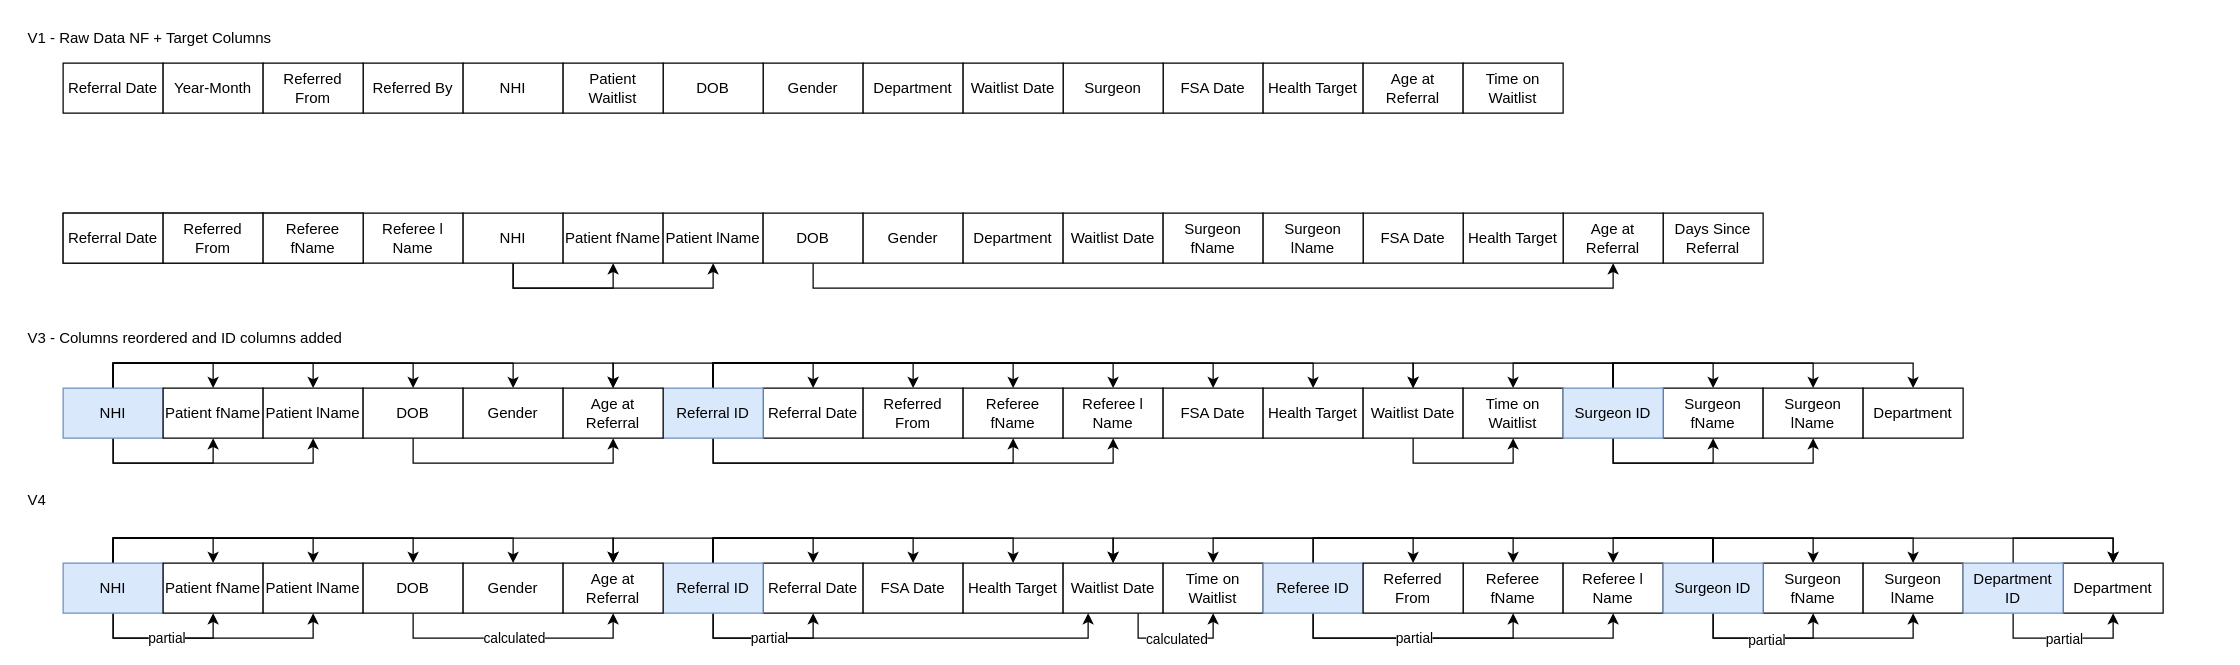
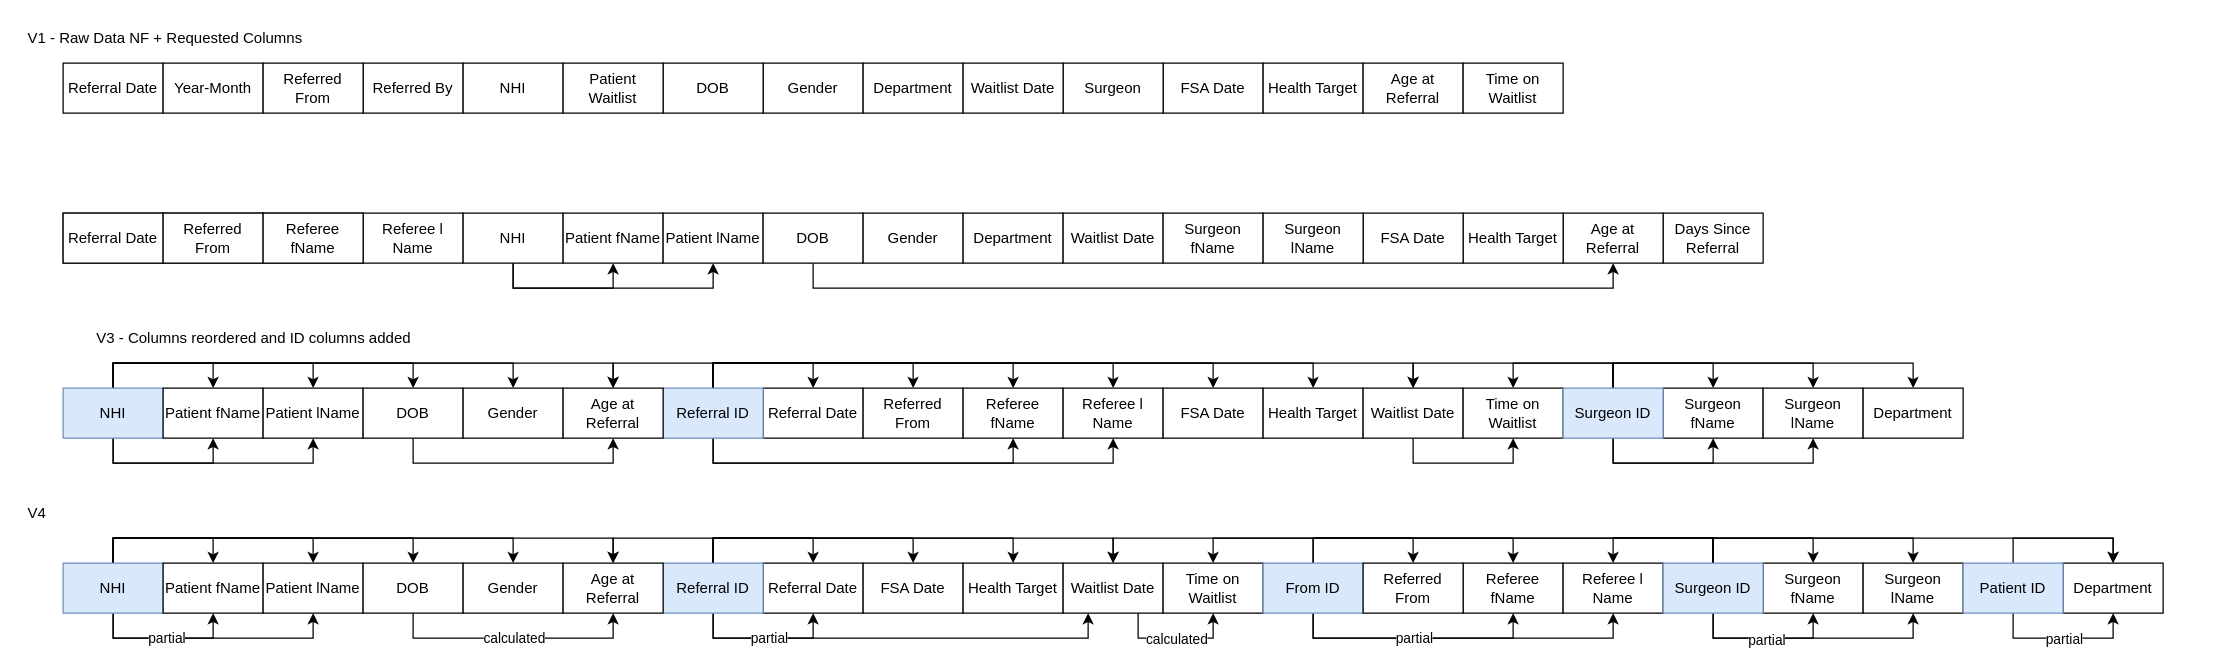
(151, 38) -> (164, 38)
(194, 338) -> (263, 338)
(44, 501) -> (44, 513)
(1313, 588) -> (1313, 588)
(2013, 588) -> (2013, 588)
